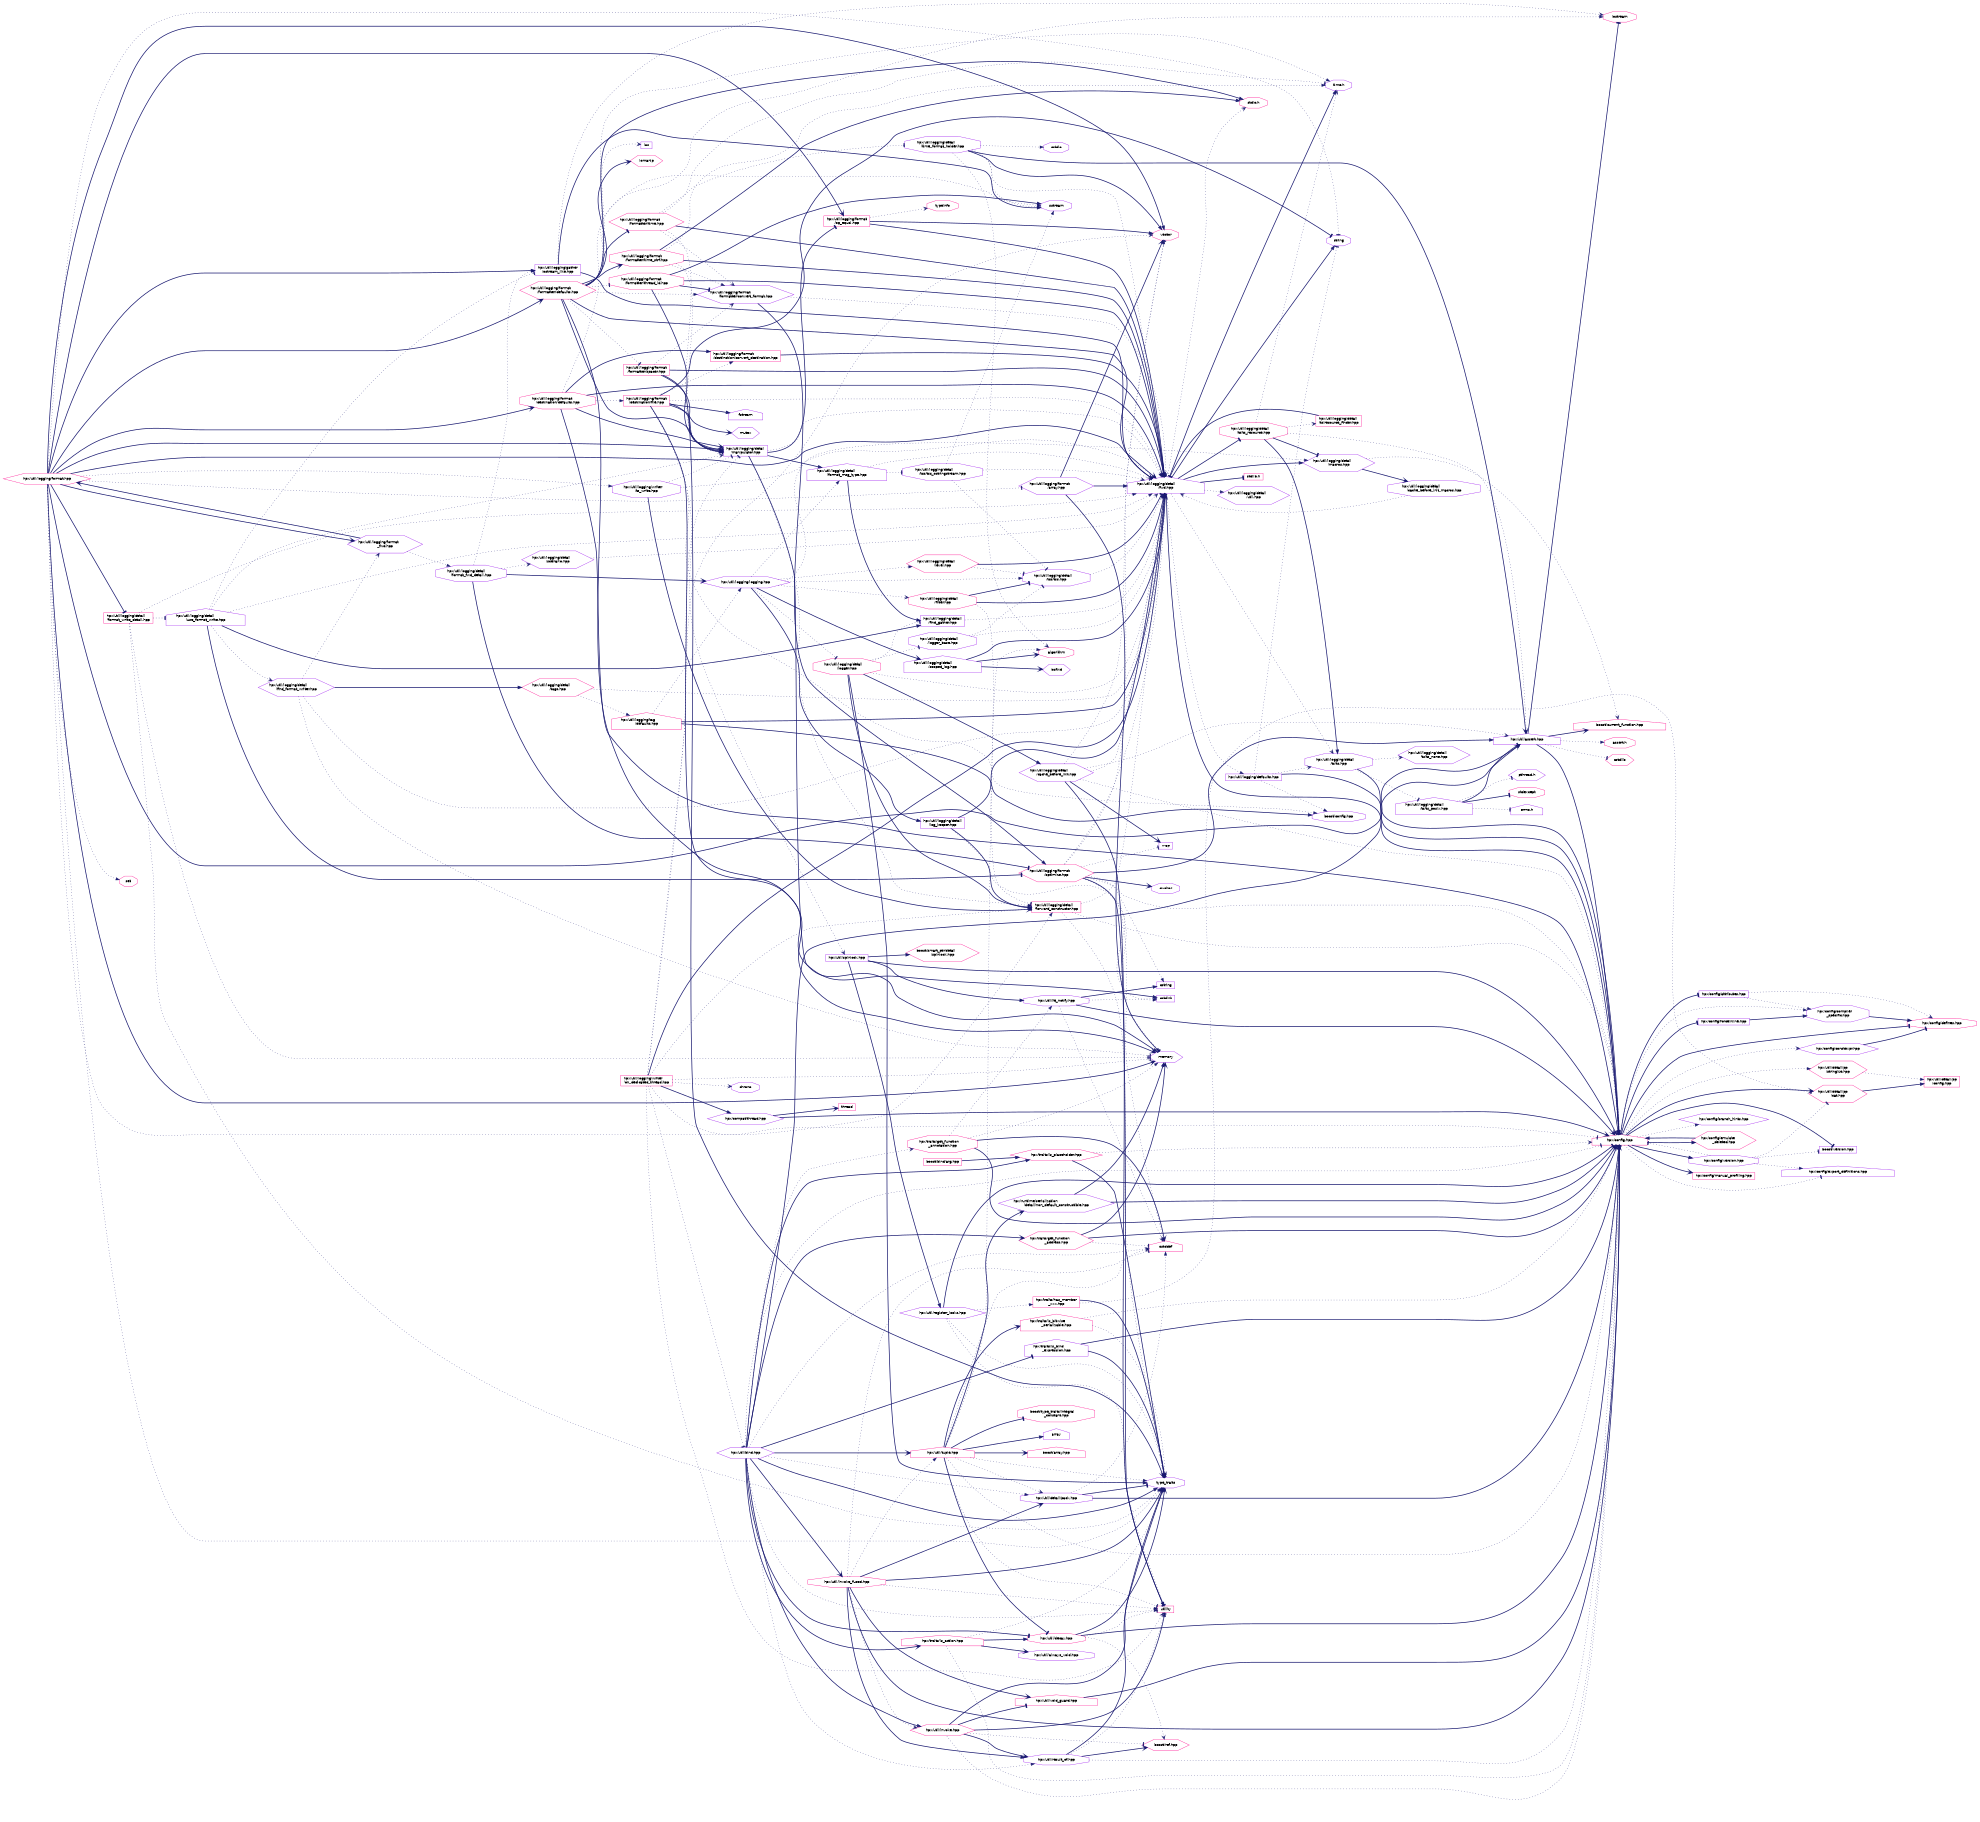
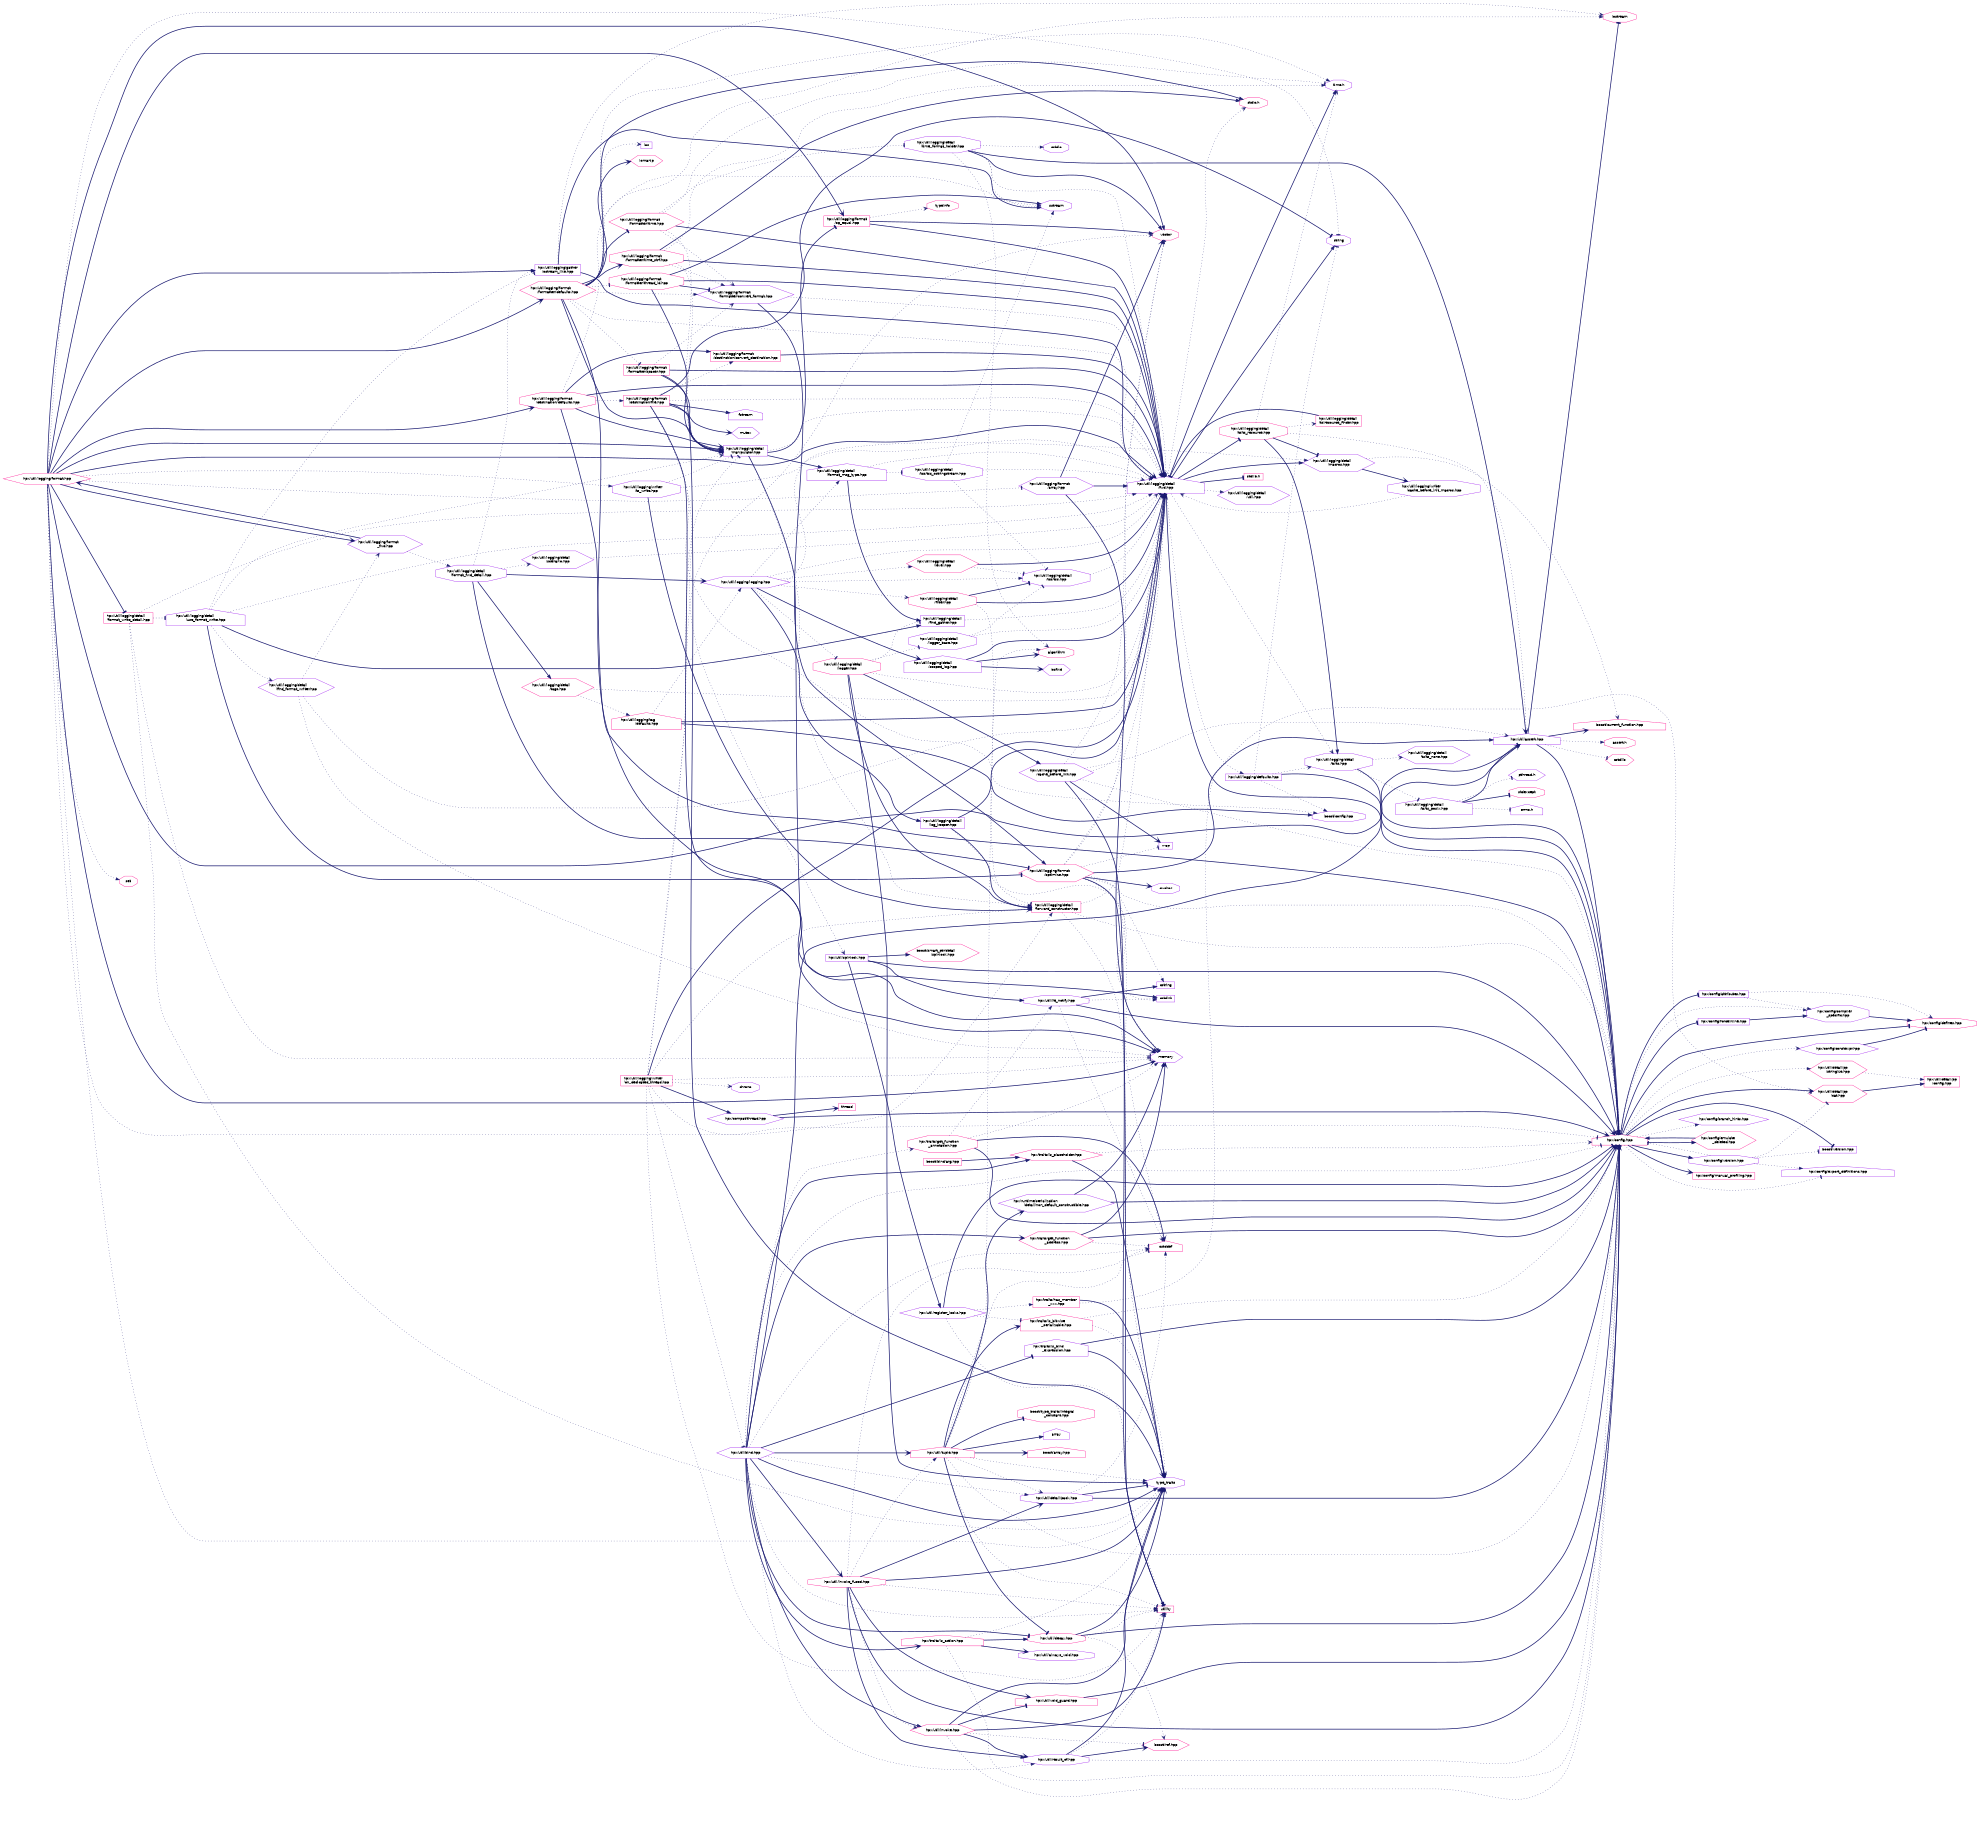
(908, 338) -> (908, 338)
(1434, 489) -> (1434, 489)
none -> (971, 550)
(426, 687) -> (513, 629)
(1080, 1364) -> (997, 1318)
